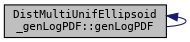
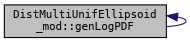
(85, 21) -> (85, 21)
